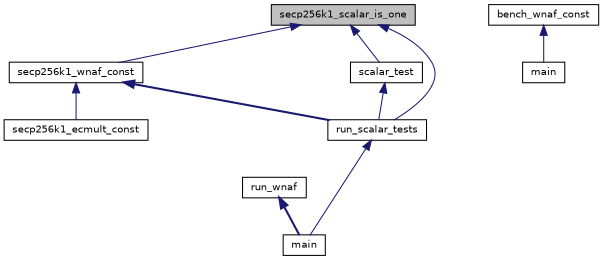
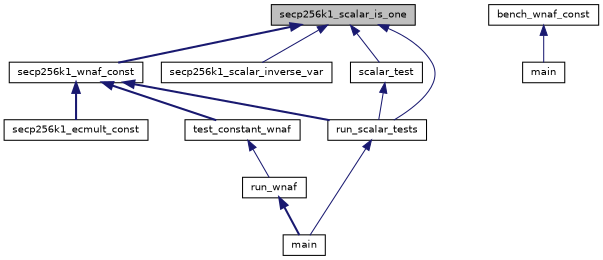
(205, 45) -> (205, 45)
none -> (247, 72)
(76, 107) -> (76, 107)
none -> (243, 130)
